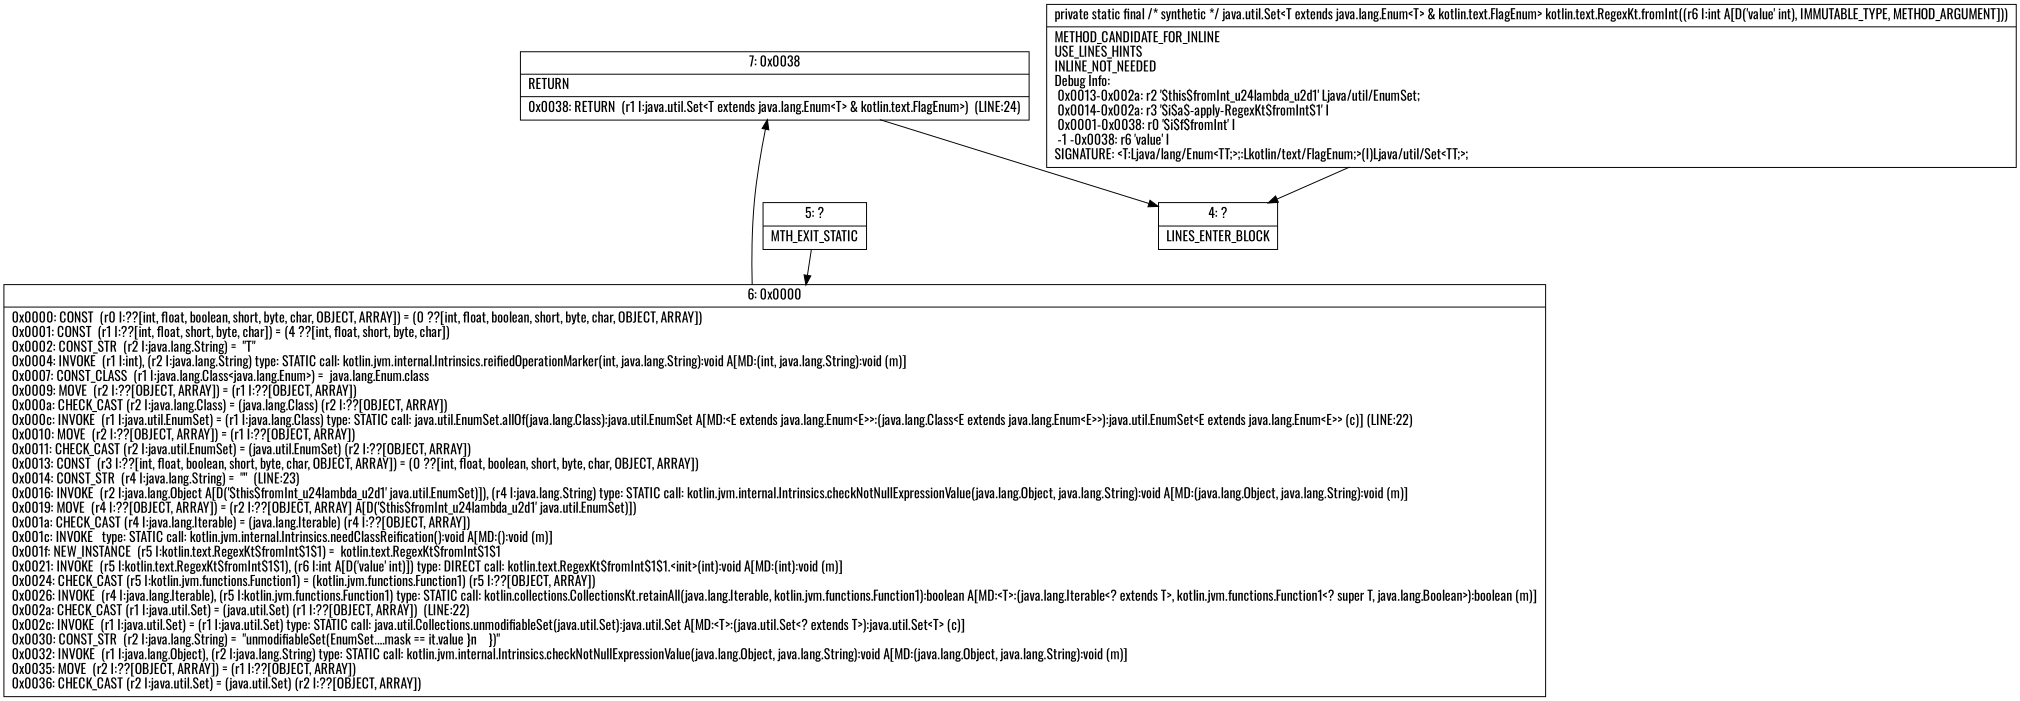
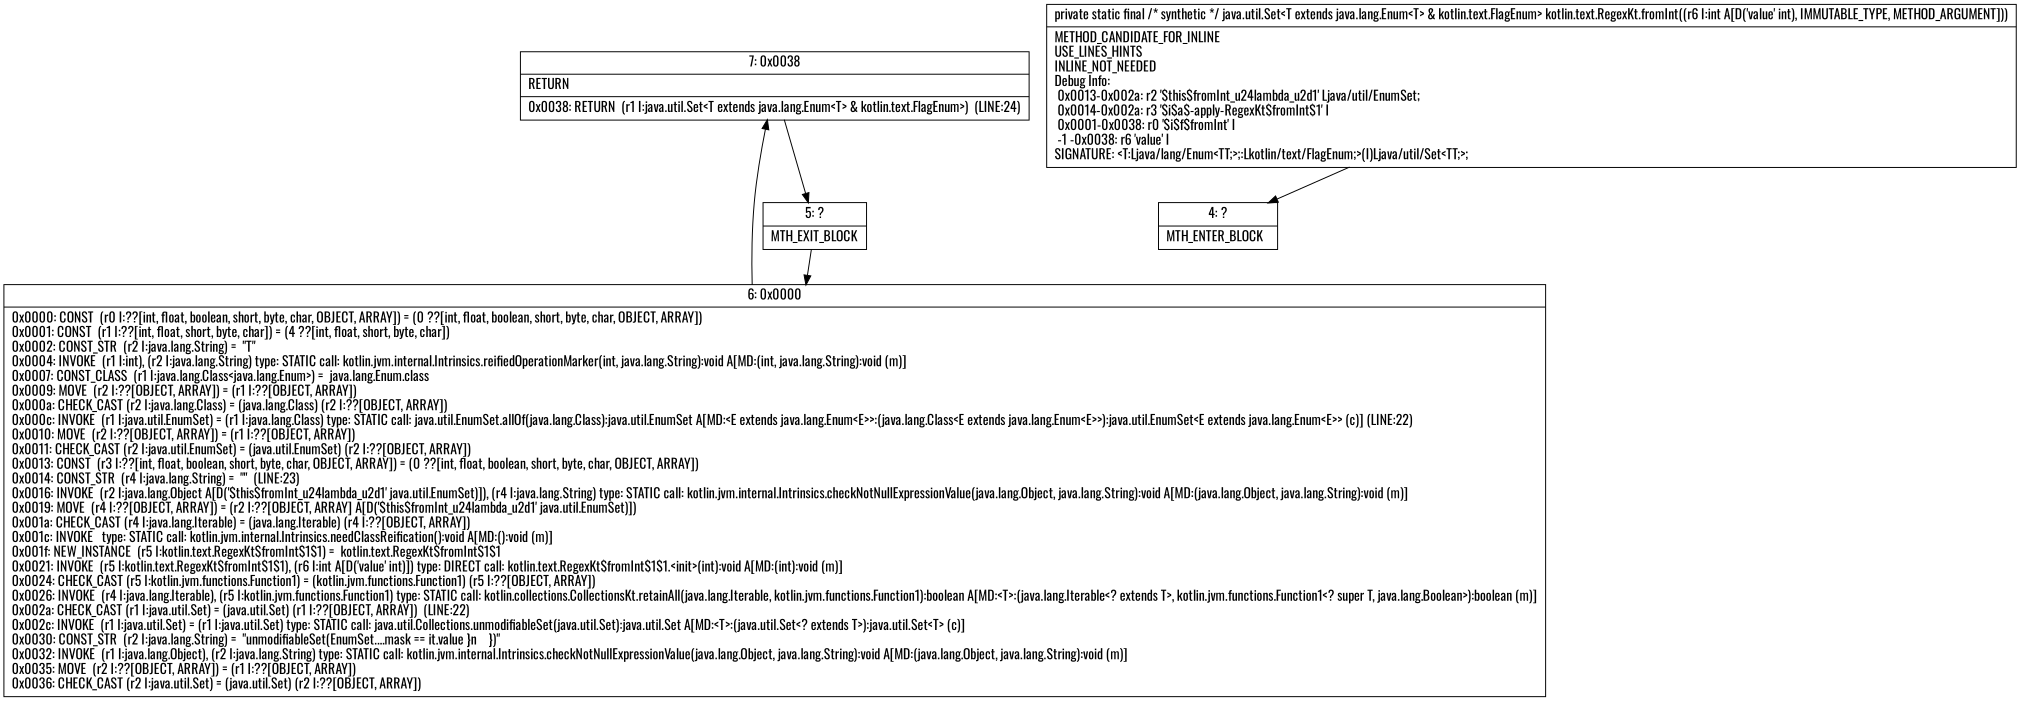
(1014, 162) -> (795, 156)
(815, 237) -> (814, 237)
(1218, 237) -> (1215, 237)
